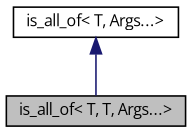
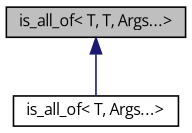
(96, 75) -> (96, 75)
